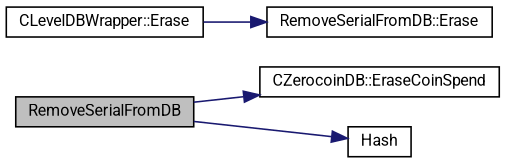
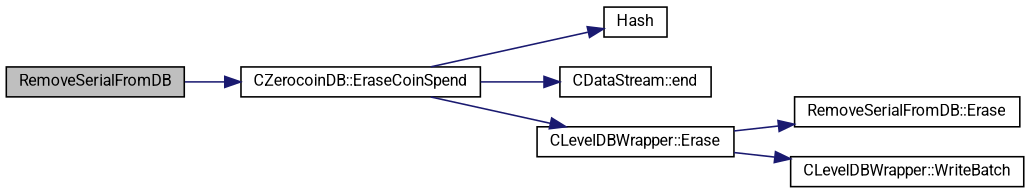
none -> (636, 82)
none -> (491, 110)
(263, 129) -> (509, 50)
none -> (907, 172)
